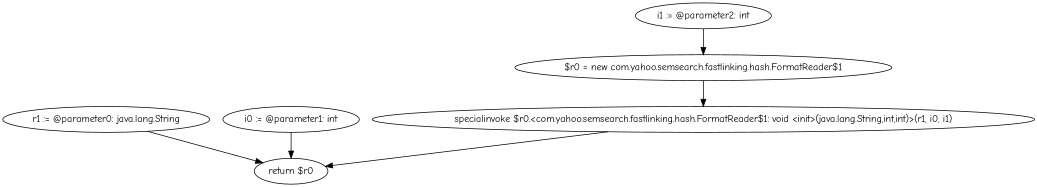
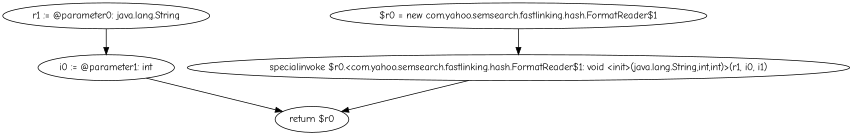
(703, 16) -> none
(202, 146) -> (106, 38)
